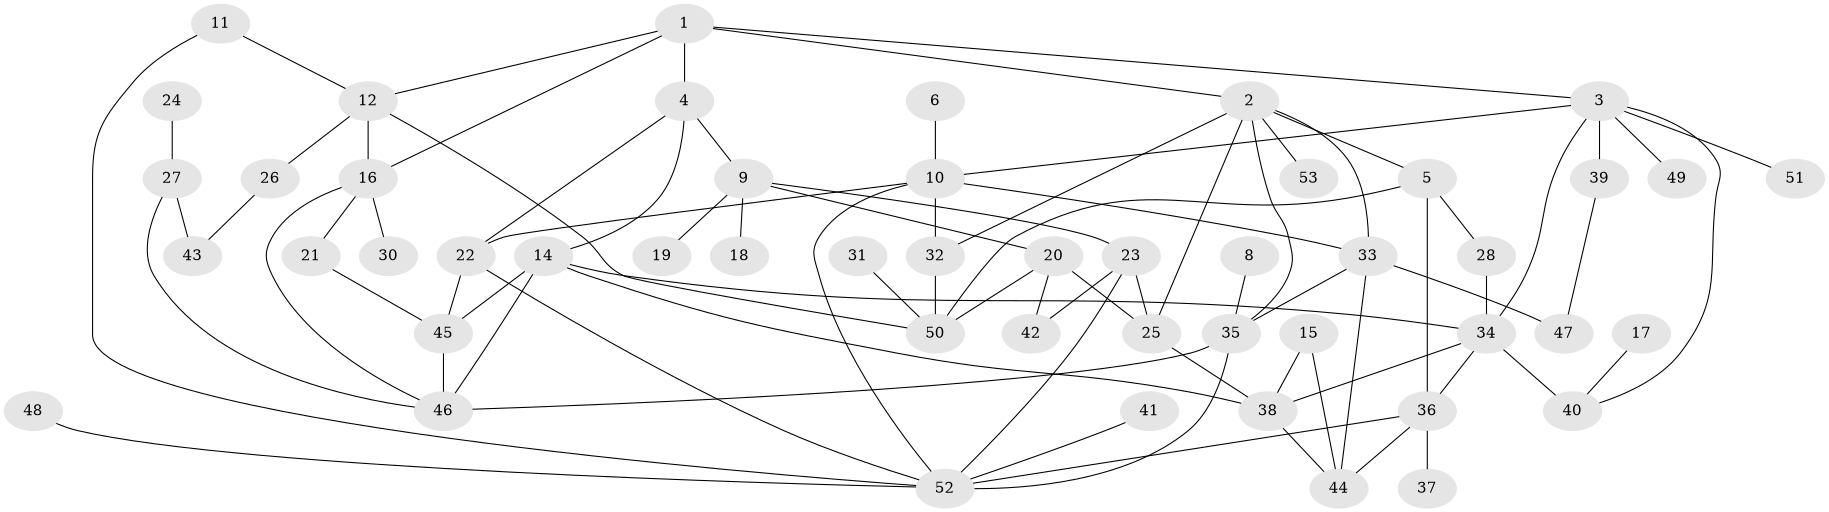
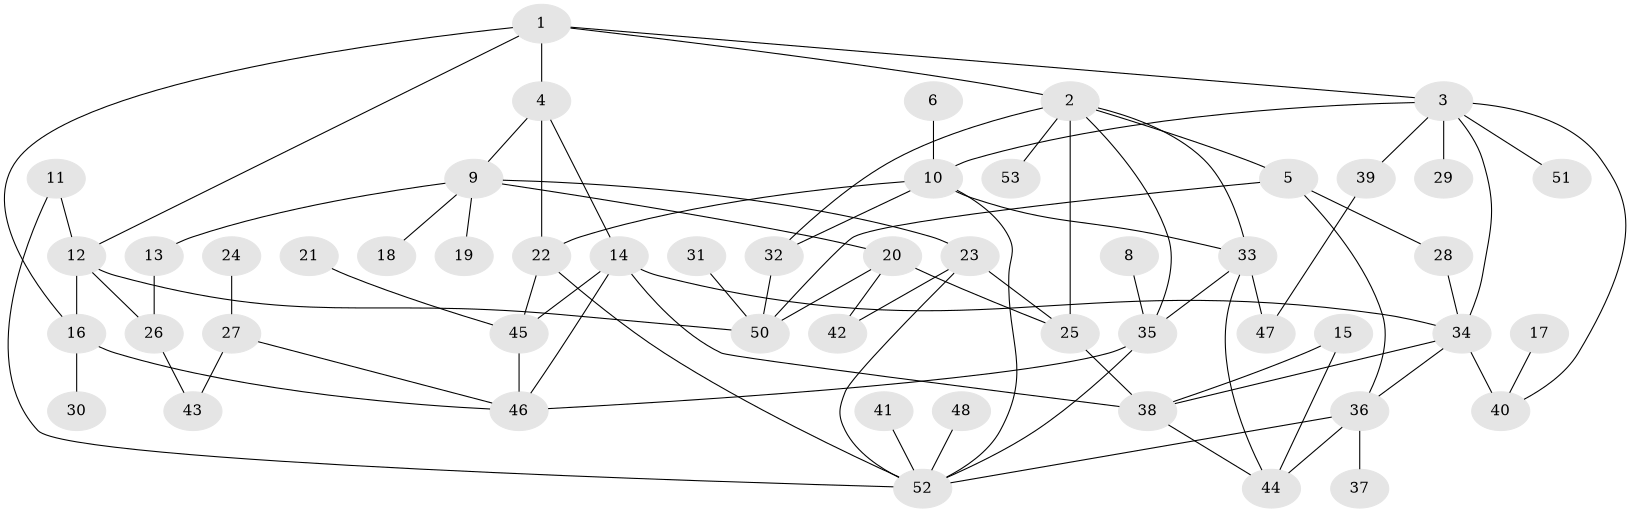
(1677, 179) -> (1444, 179)
(340, 217) -> none
none -> (154, 256)
